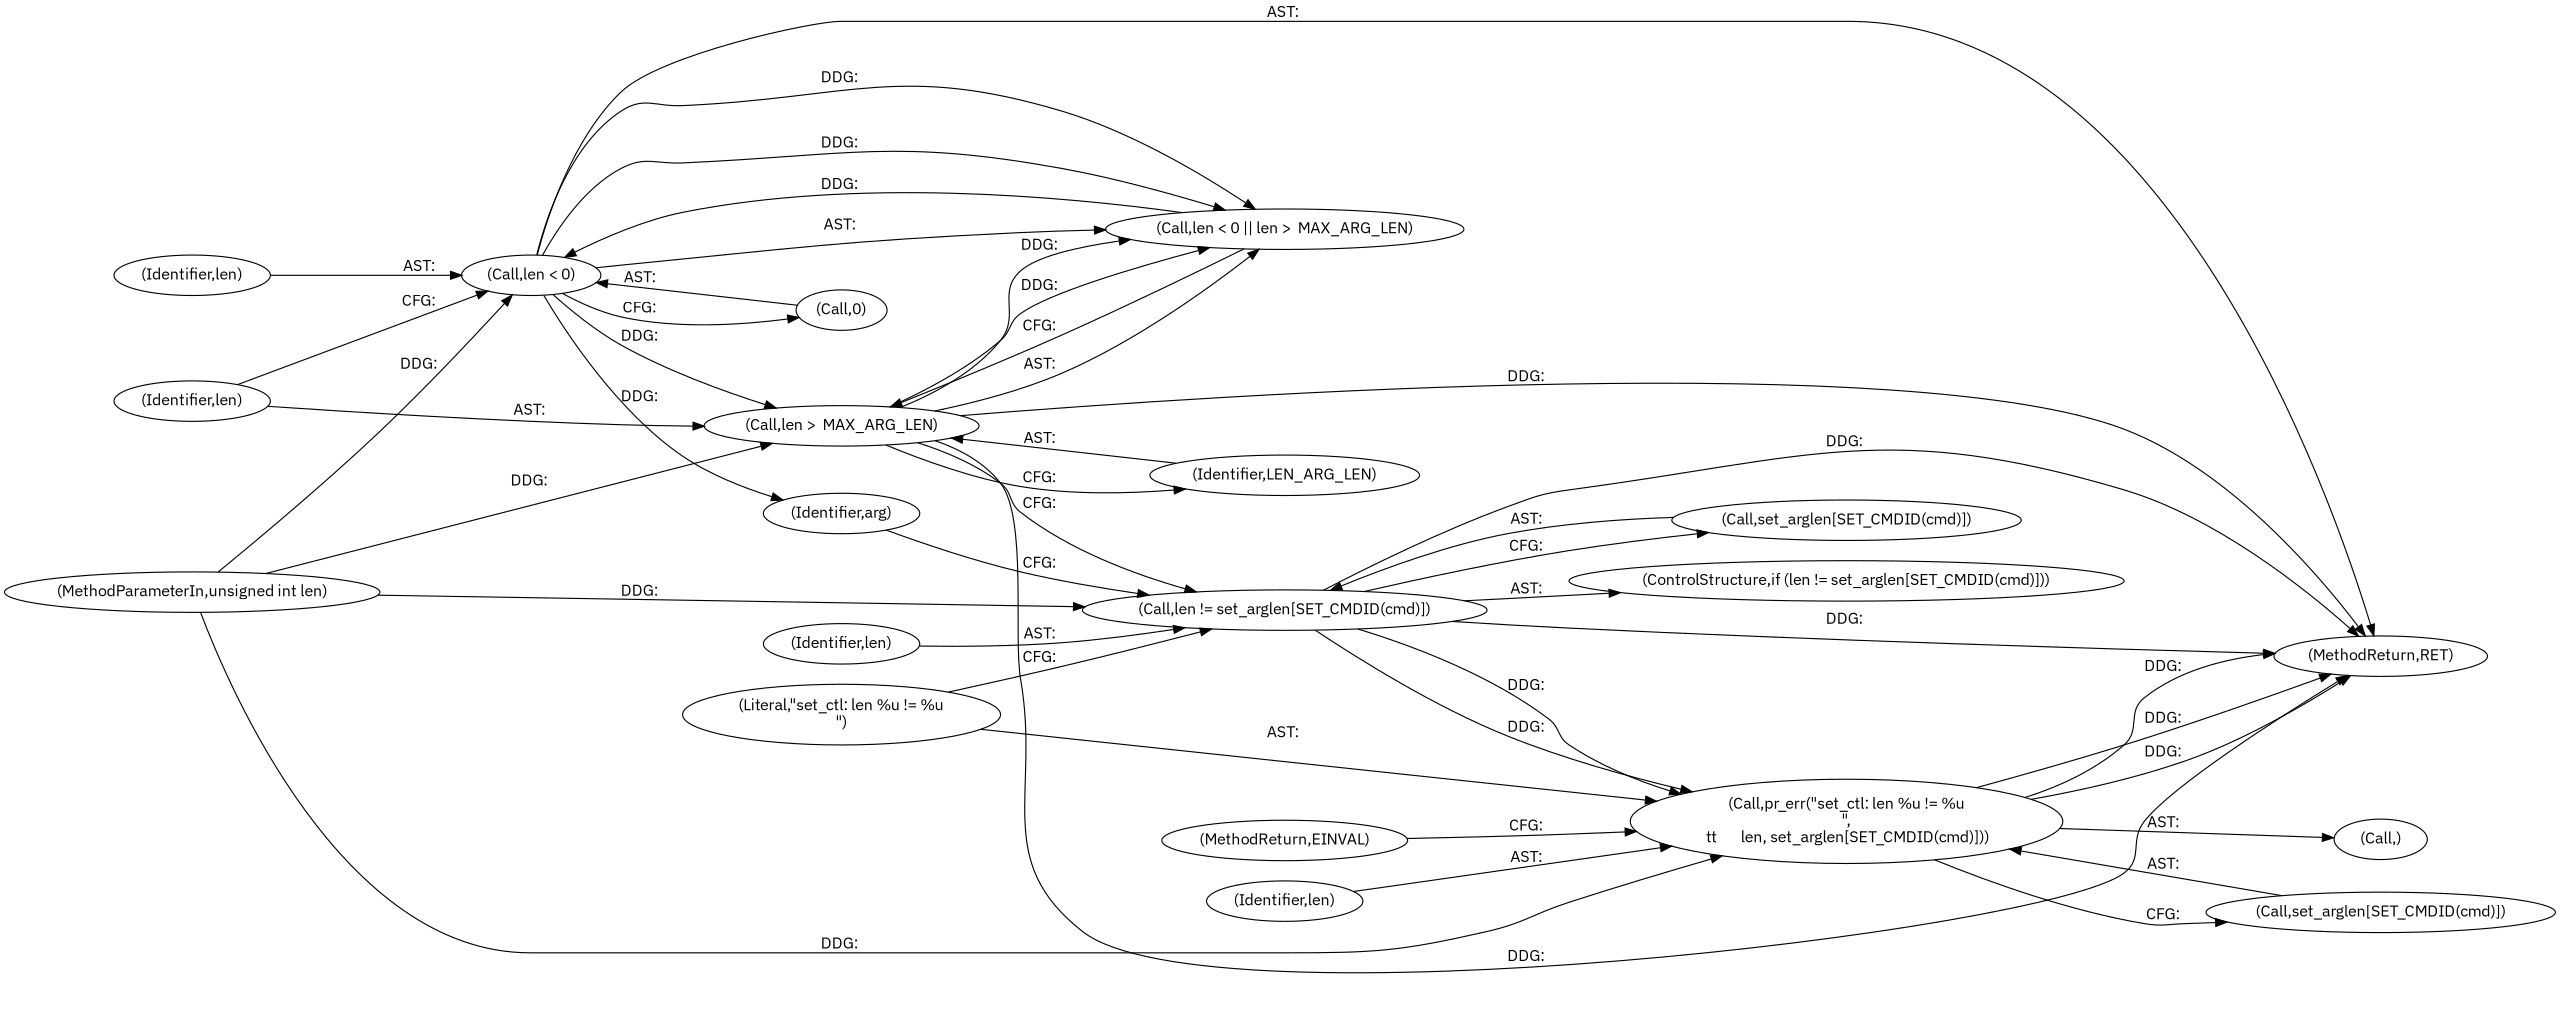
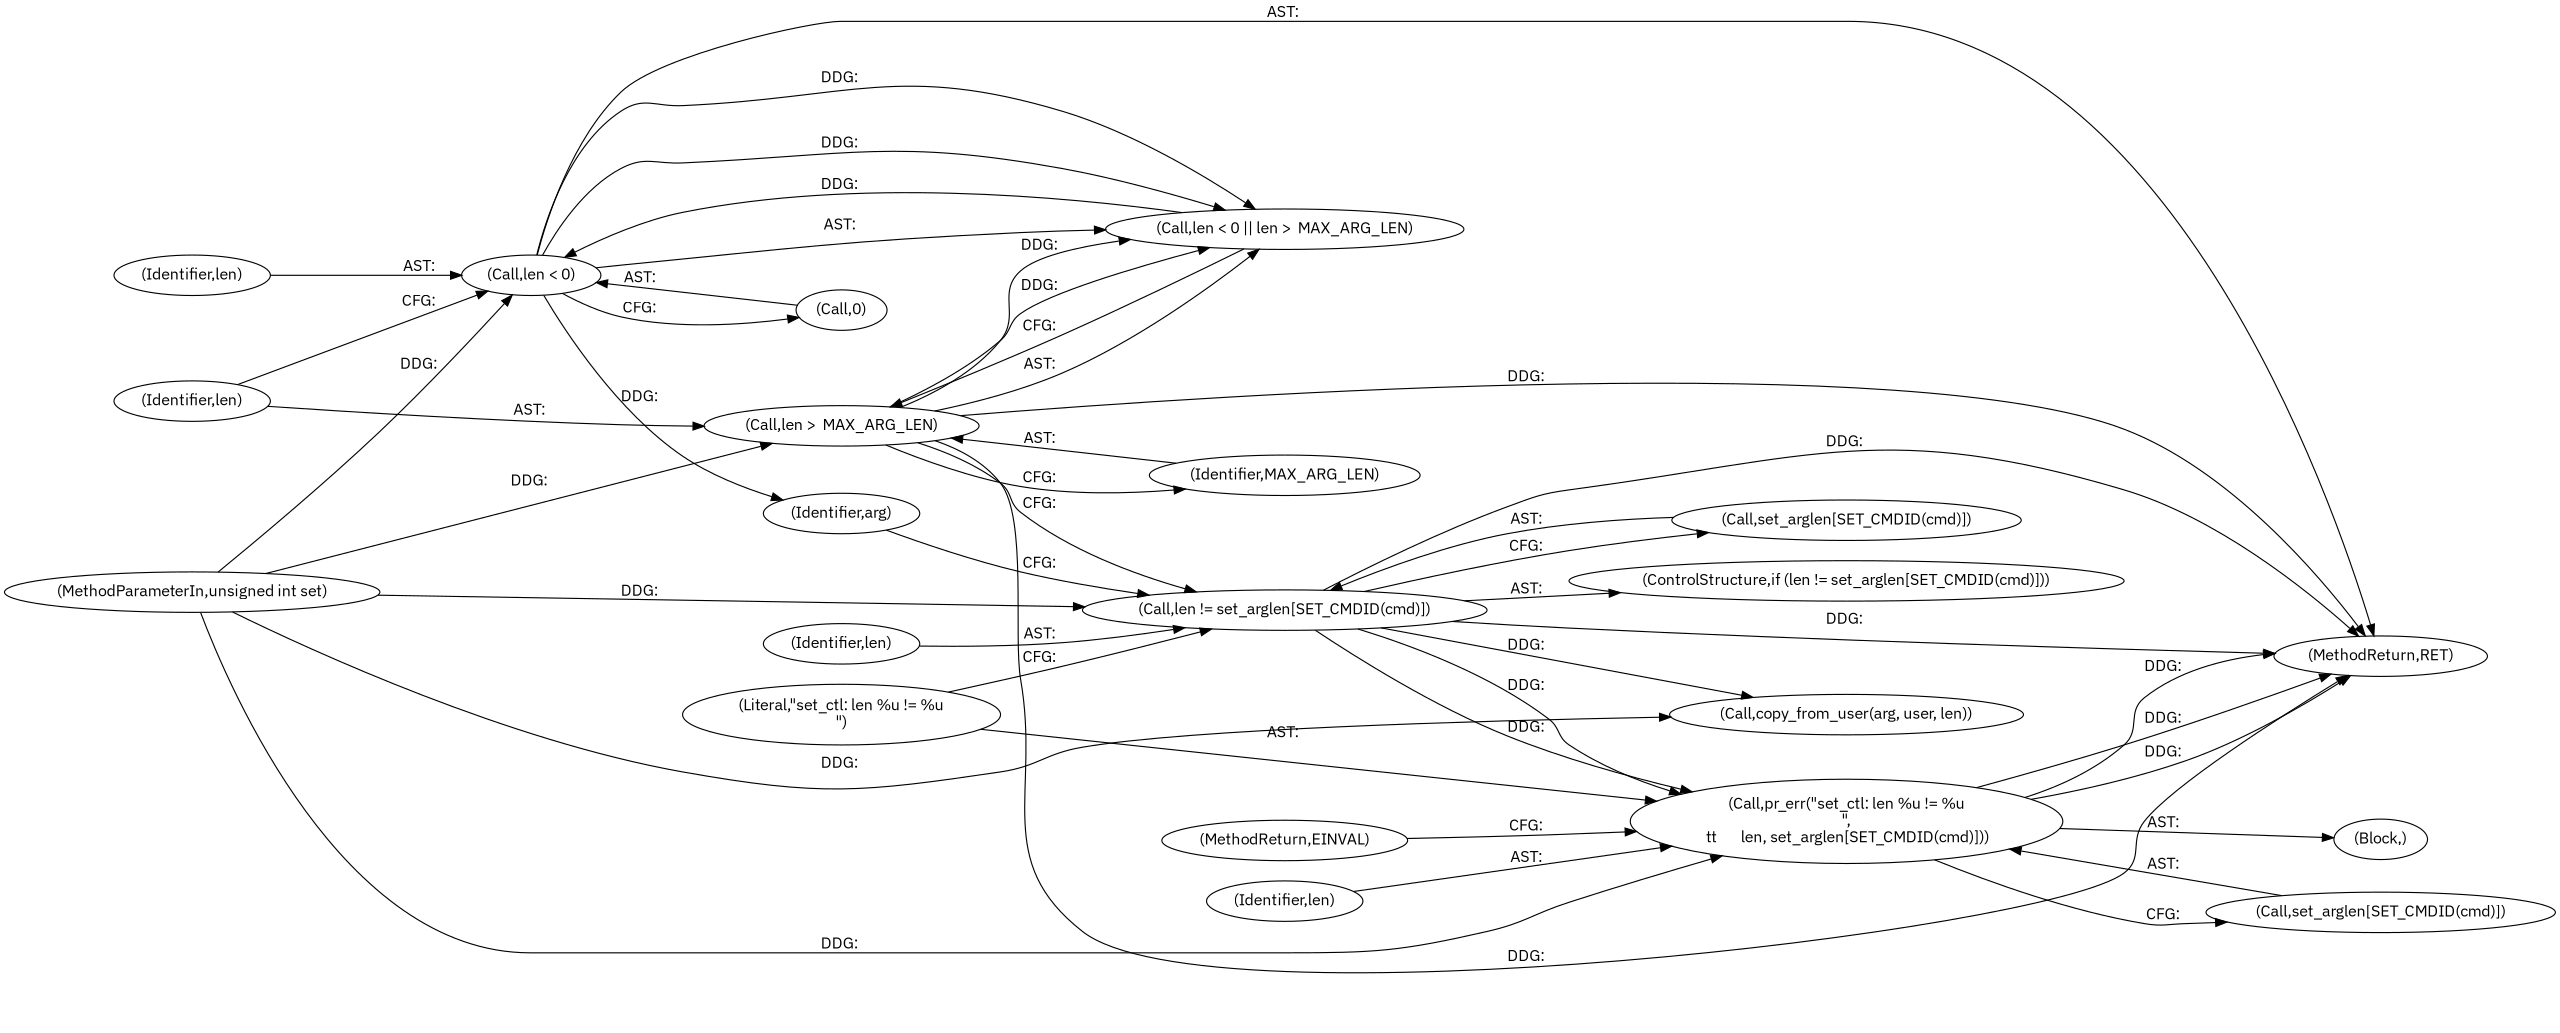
(653, 361) -> none
(1285, 475) -> (1285, 475)
(192, 592) -> (192, 592)
none -> (1847, 715)
(2381, 839) -> (2381, 839)
